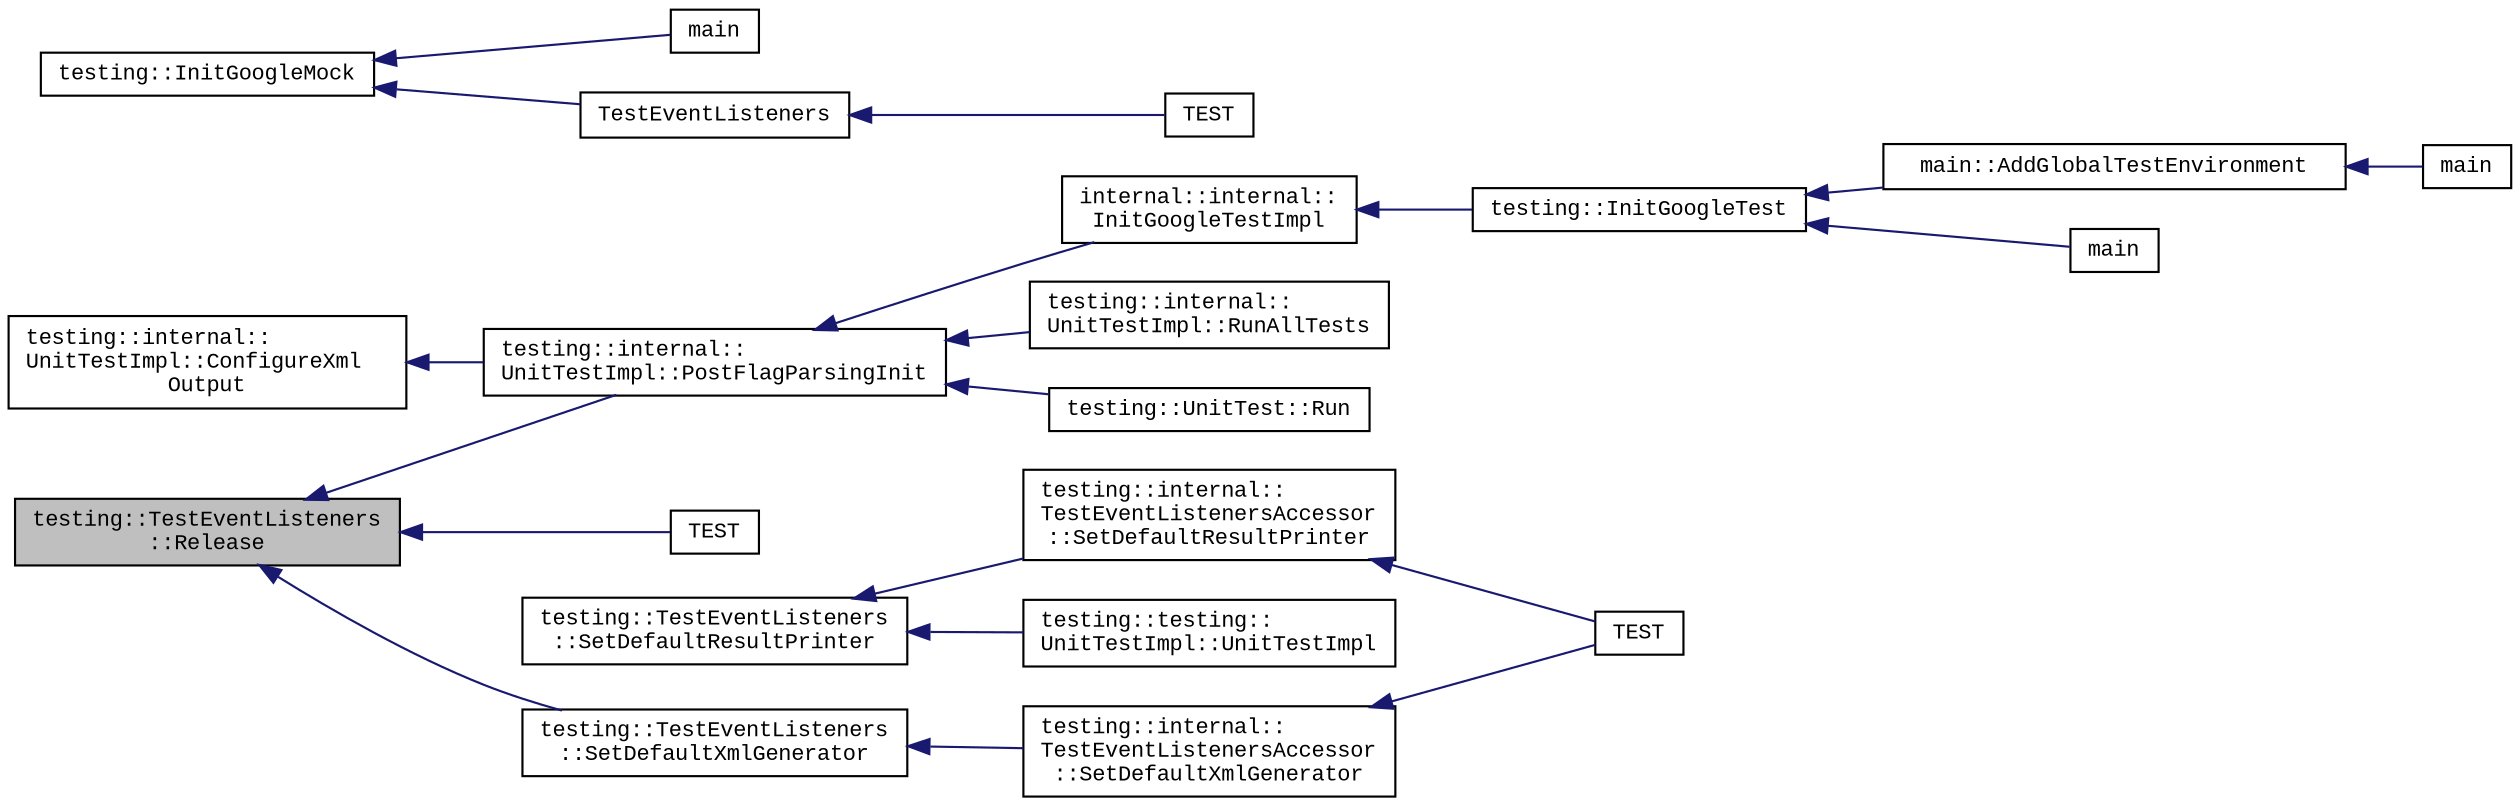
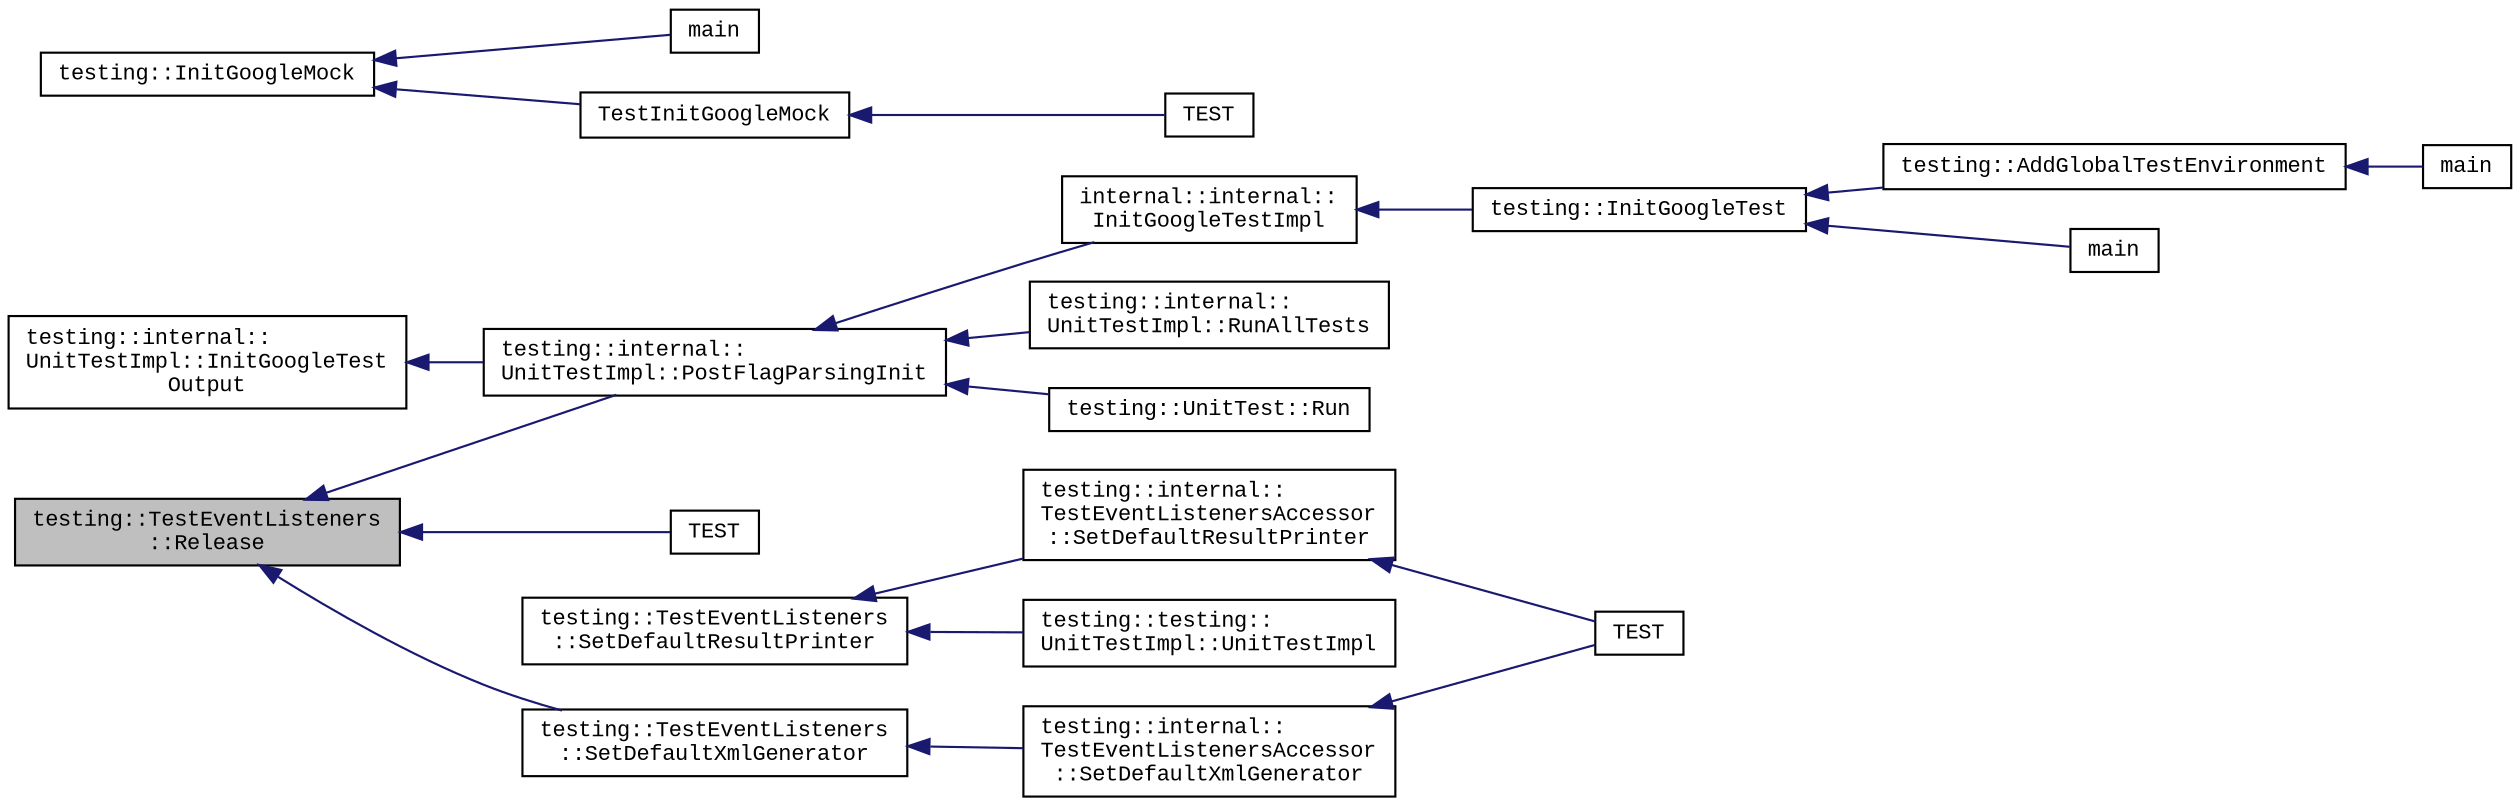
(715, 115) -> (715, 115)
(2115, 167) -> (2115, 167)
(207, 362) -> (207, 362)
